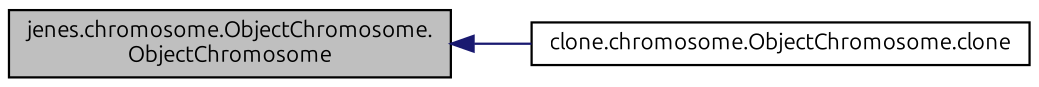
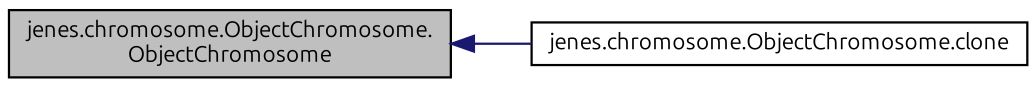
(781, 44) -> (779, 44)
